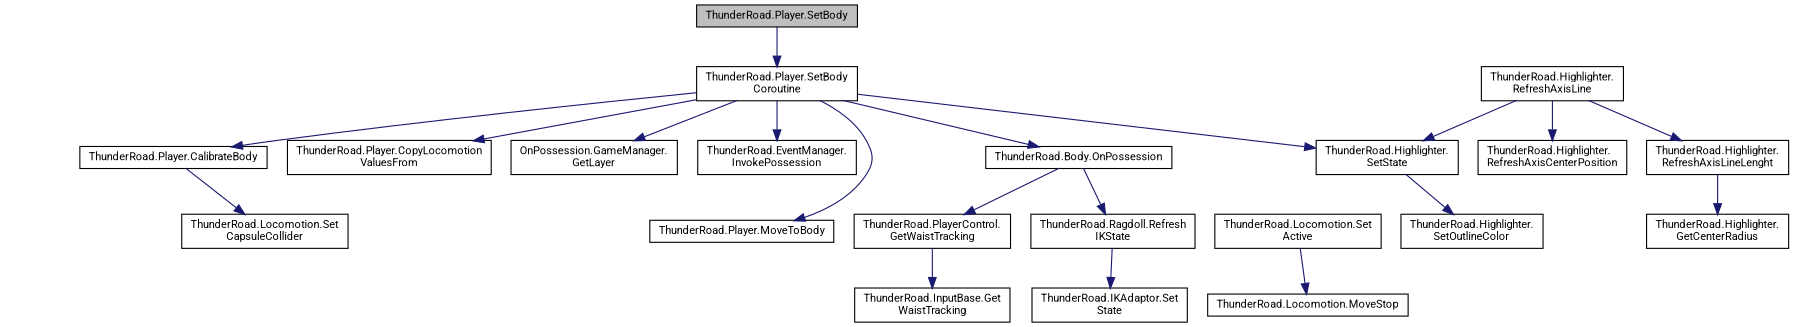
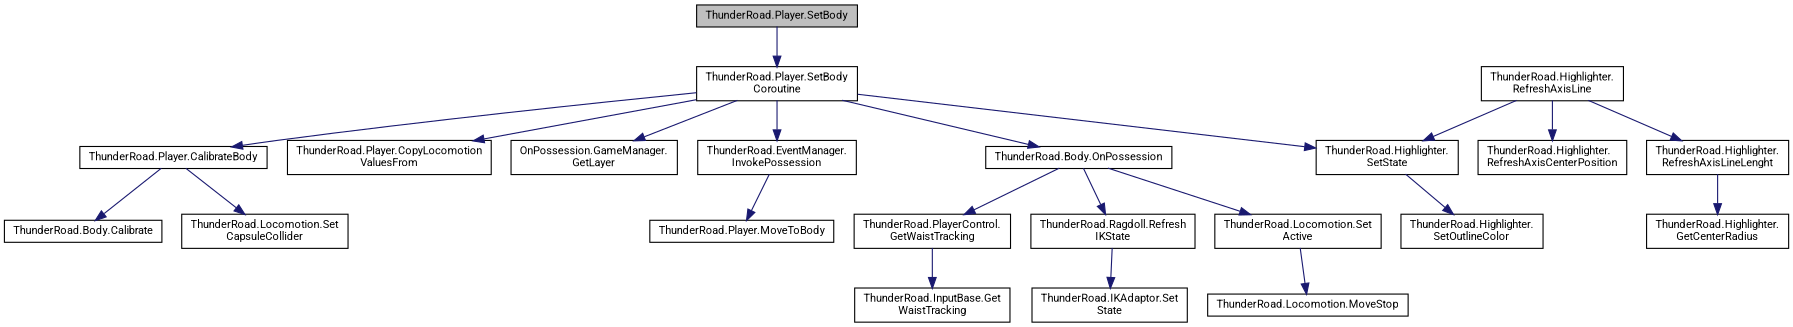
(871, 164) -> (760, 192)
none -> (1174, 190)
none -> (83, 231)
